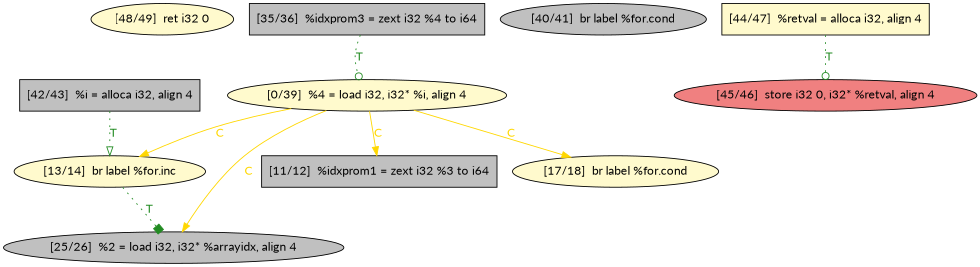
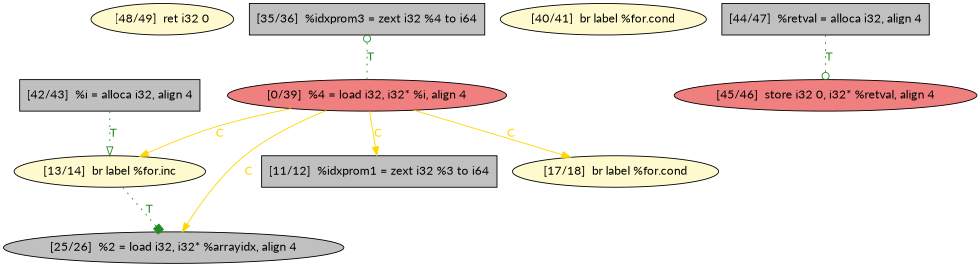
(603, 19) -> (603, 19)
(826, 19) -> (826, 19)
(355, 54) -> (367, 61)
(367, 95) -> (367, 95)
